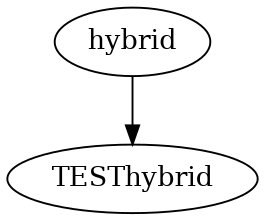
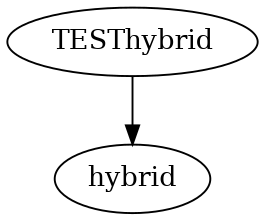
(133, 101) -> (133, 101)
